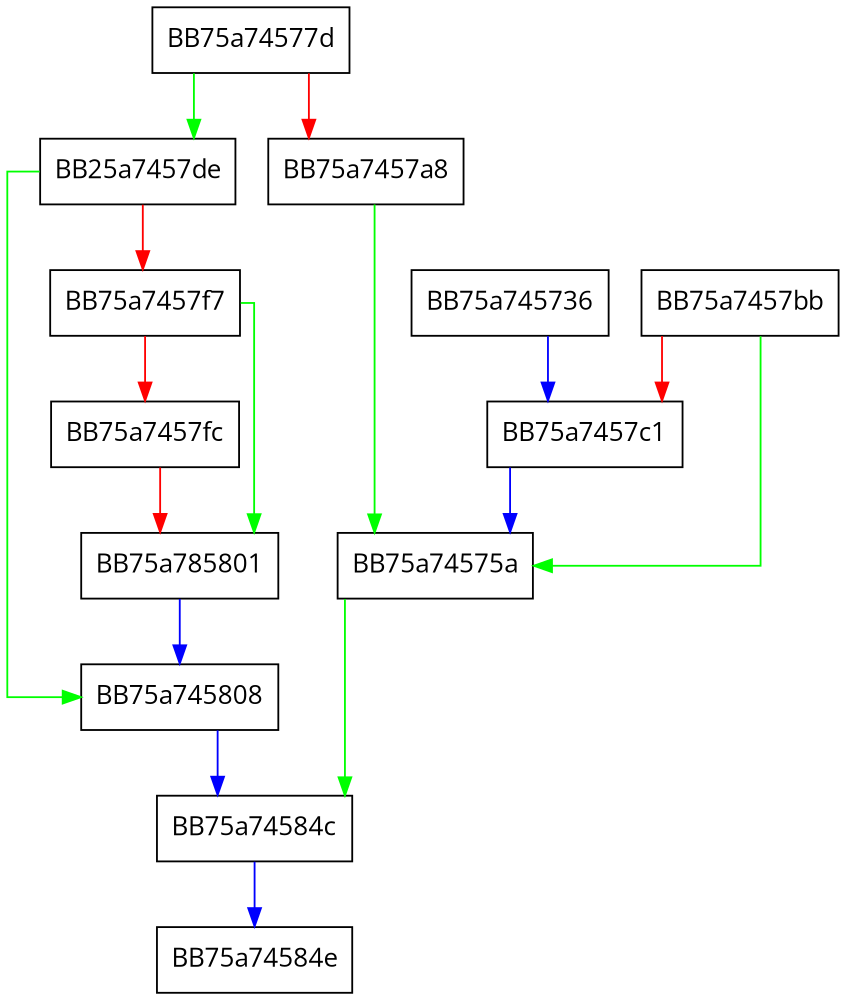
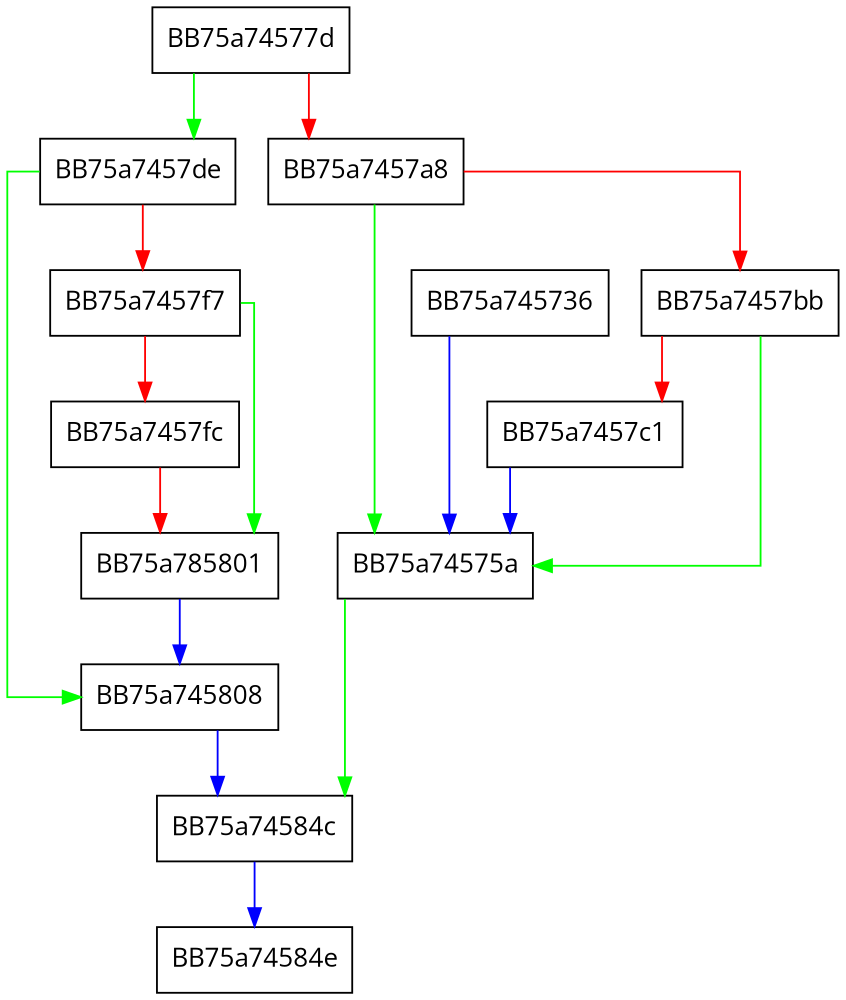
(138, 172) -> (138, 172)
none -> (642, 172)
(548, 359) -> (449, 425)
